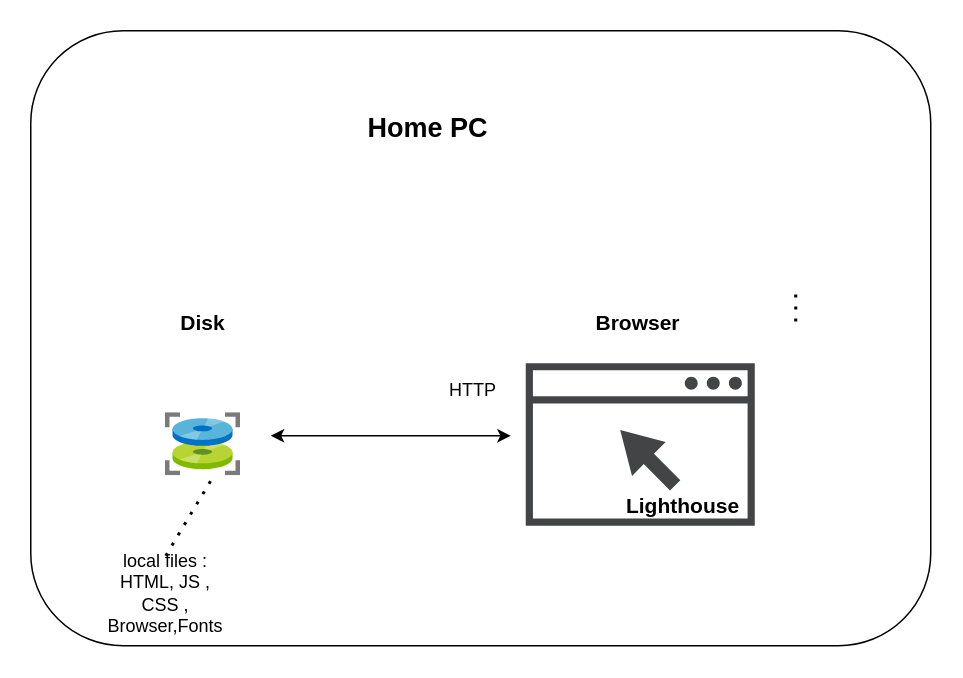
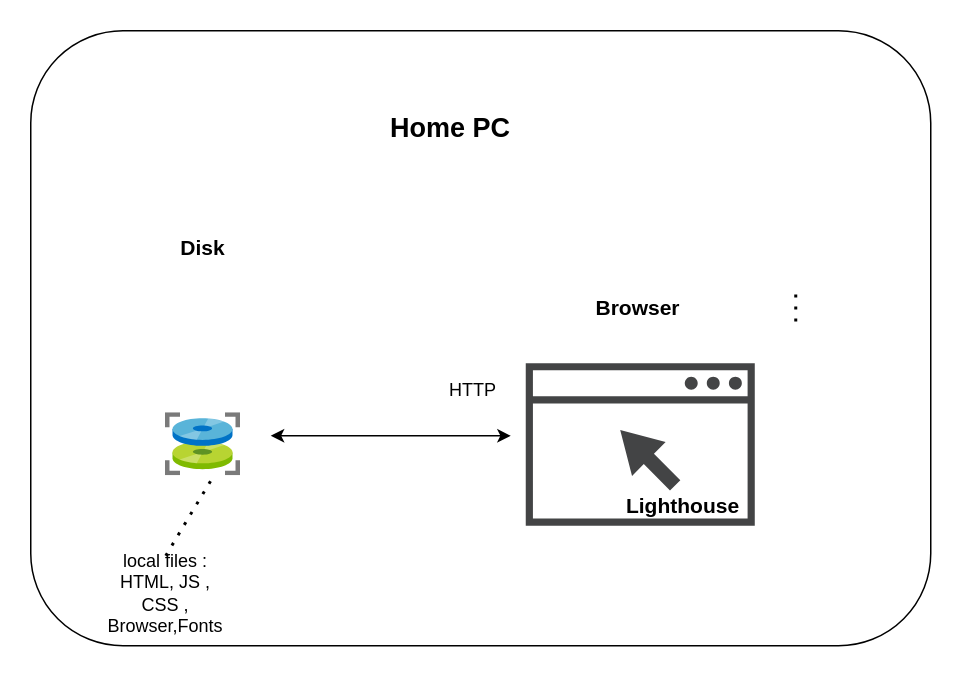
(428, 128) -> (451, 128)
(203, 323) -> (203, 248)
(638, 323) -> (638, 308)
